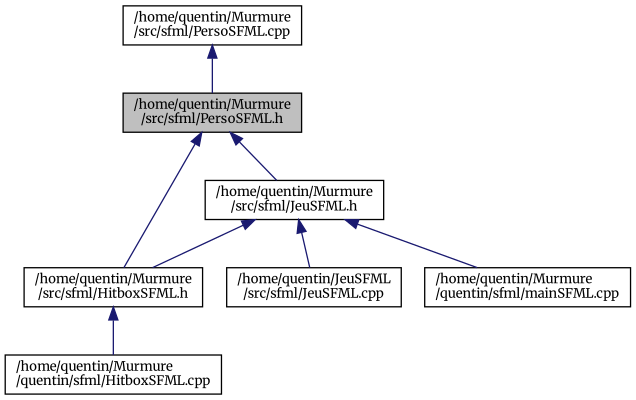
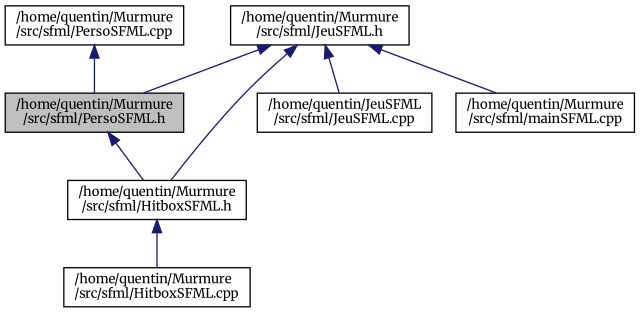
(258, 161) -> (201, 71)
(528, 287) -> (545, 113)
(113, 375) -> (157, 287)
